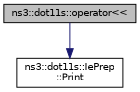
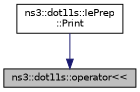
(70, 36) -> (70, 46)
